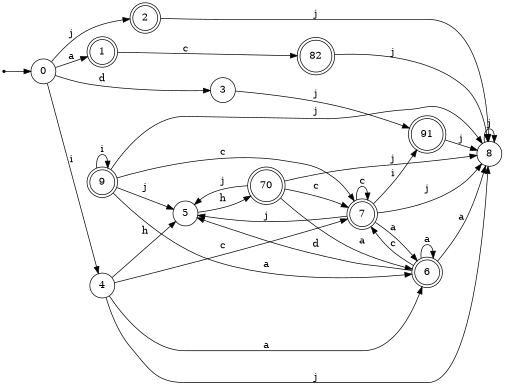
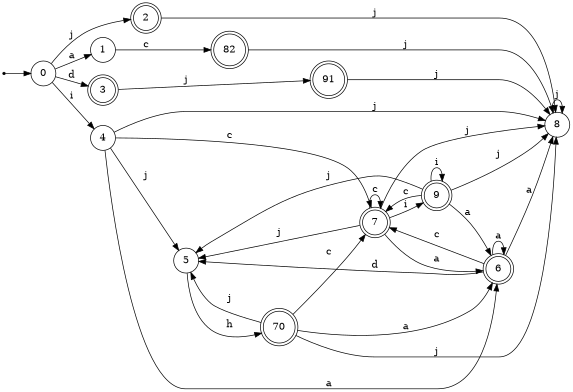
(102, 52) -> (103, 50)
(223, 90) -> (103, 90)
(395, 181) -> (404, 212)
(145, 231) -> (146, 176)
